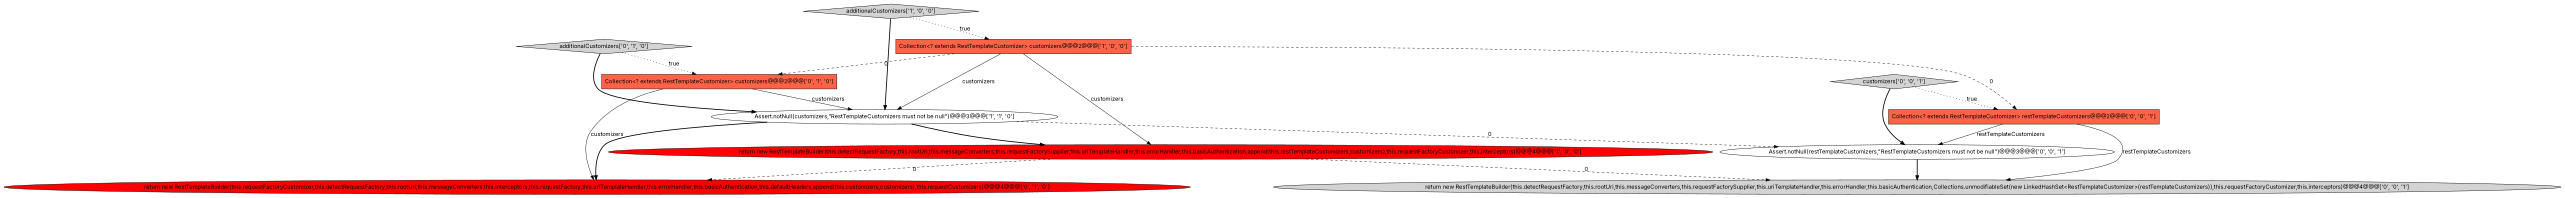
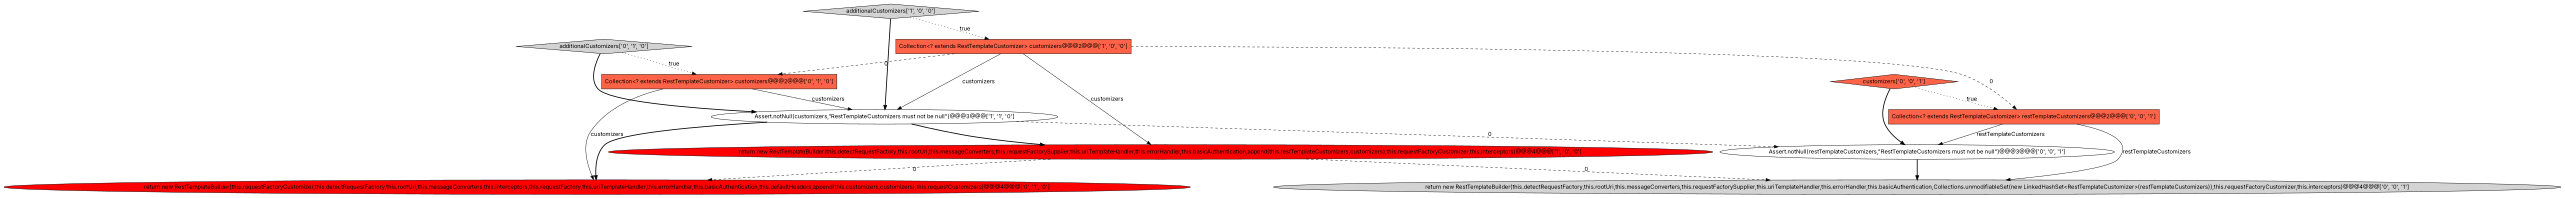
(1894, 82) -> (1894, 82)
